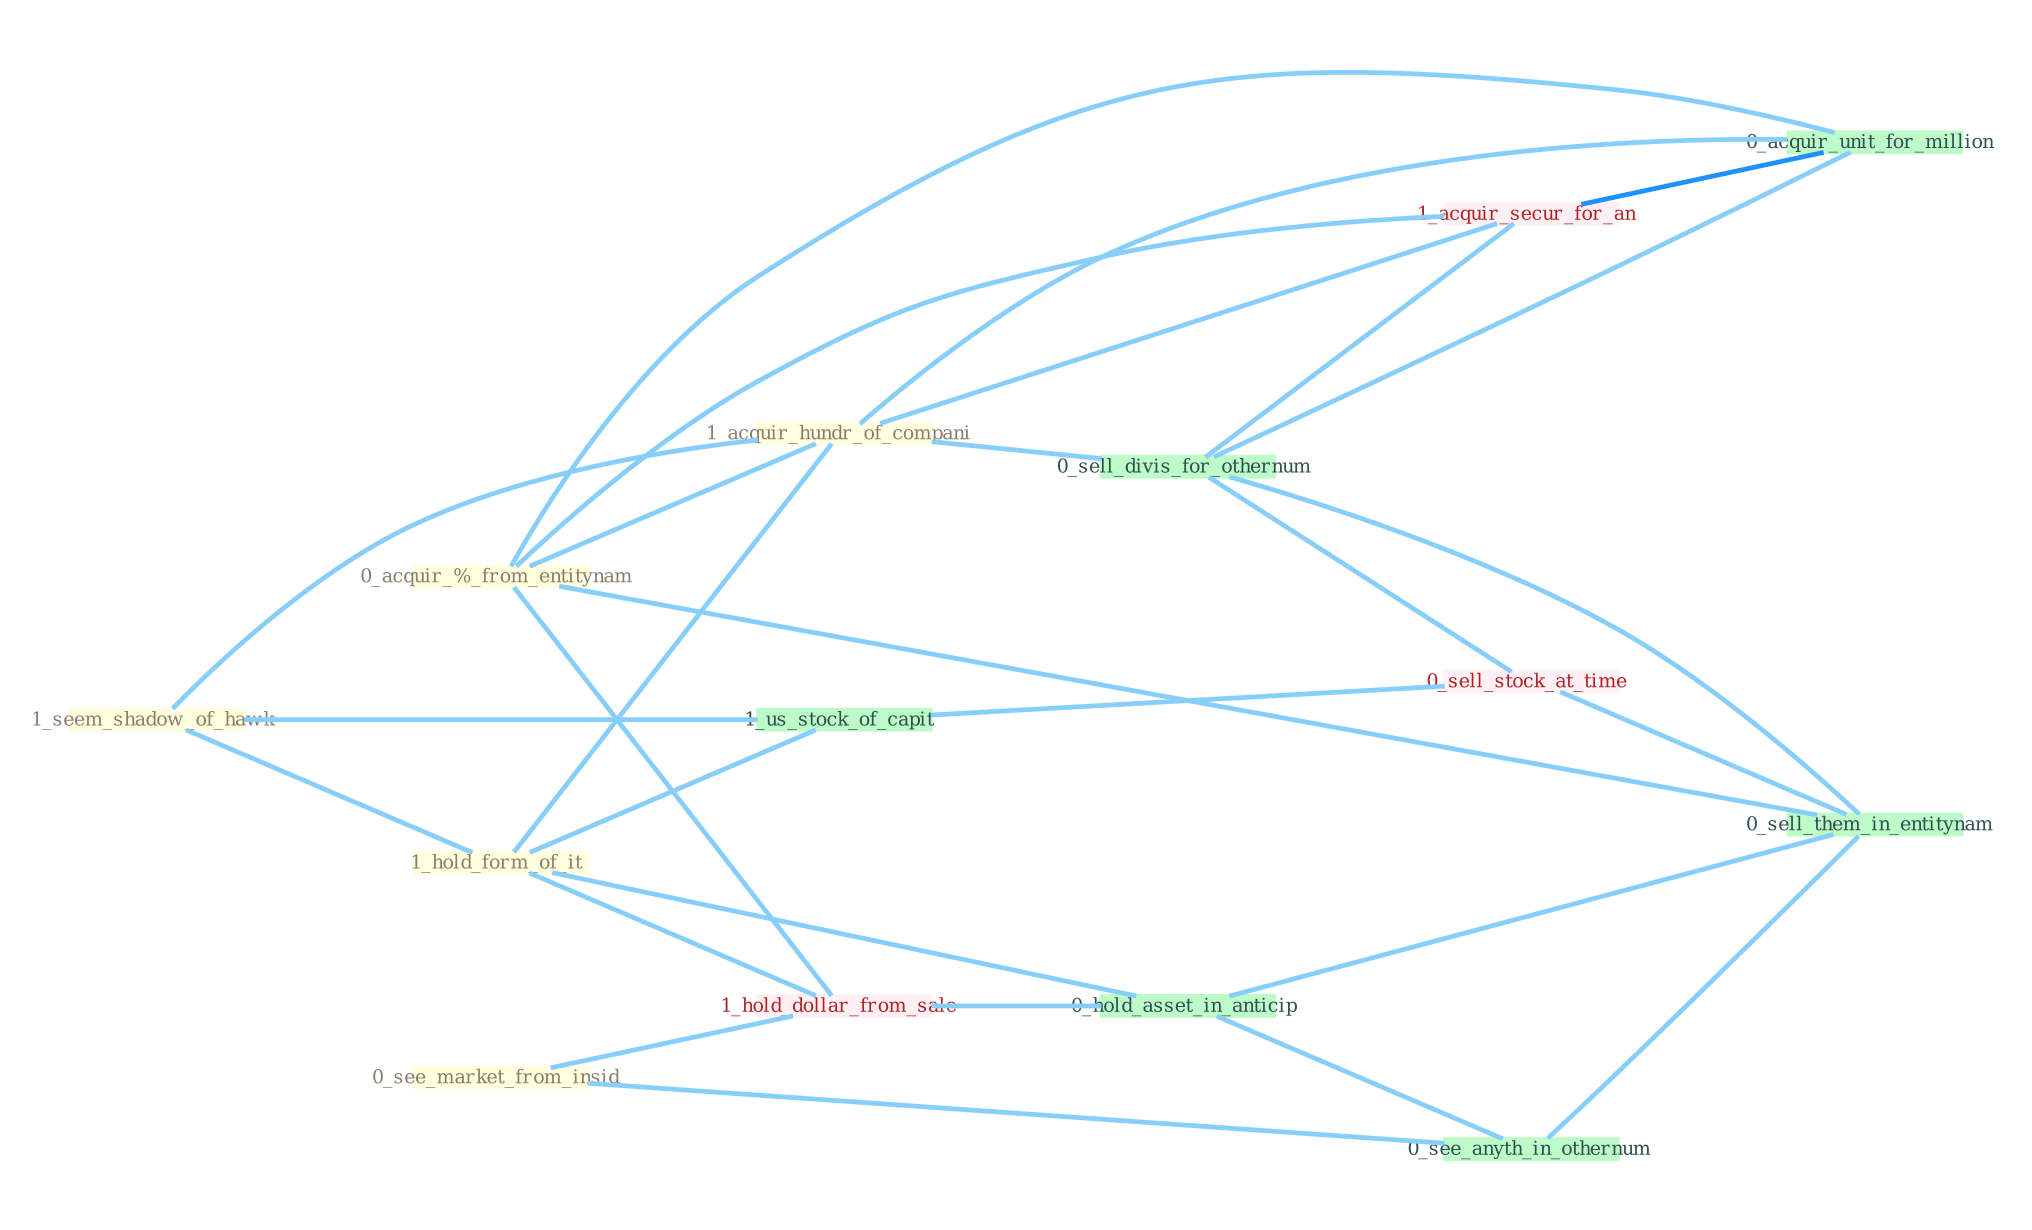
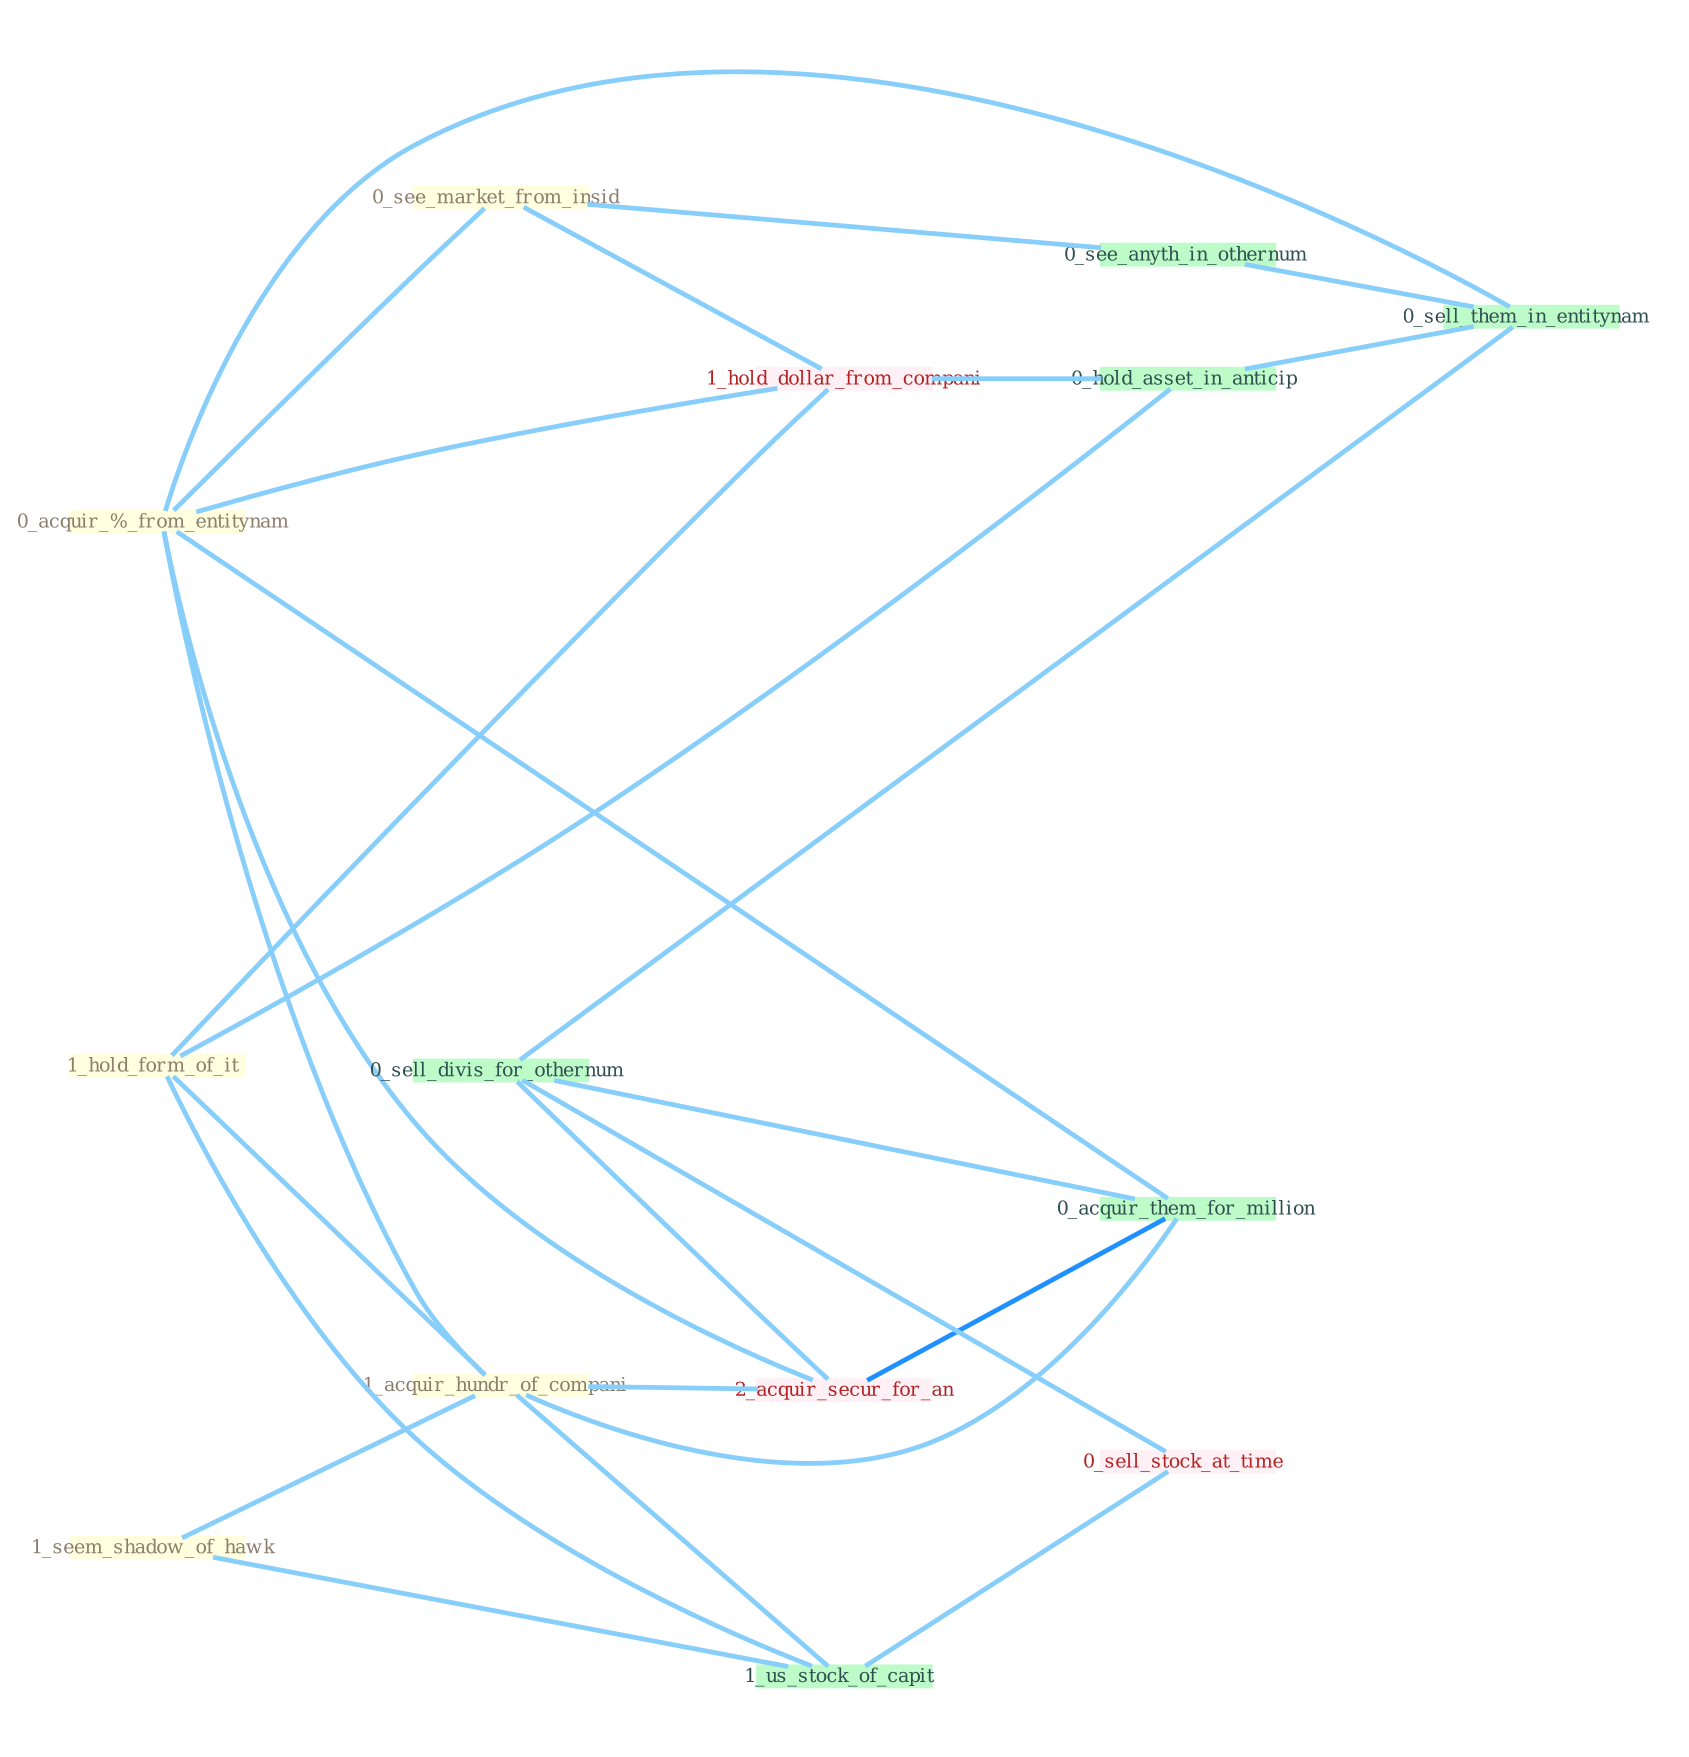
(1875, 142) -> (1188, 1209)
(1531, 214) -> (844, 1390)
none -> (328, 358)
(1017, 450) -> (673, 1531)
(1703, 753) -> none
(329, 791) -> none
(844, 1006) -> (844, 379)
(1360, 1078) -> none
